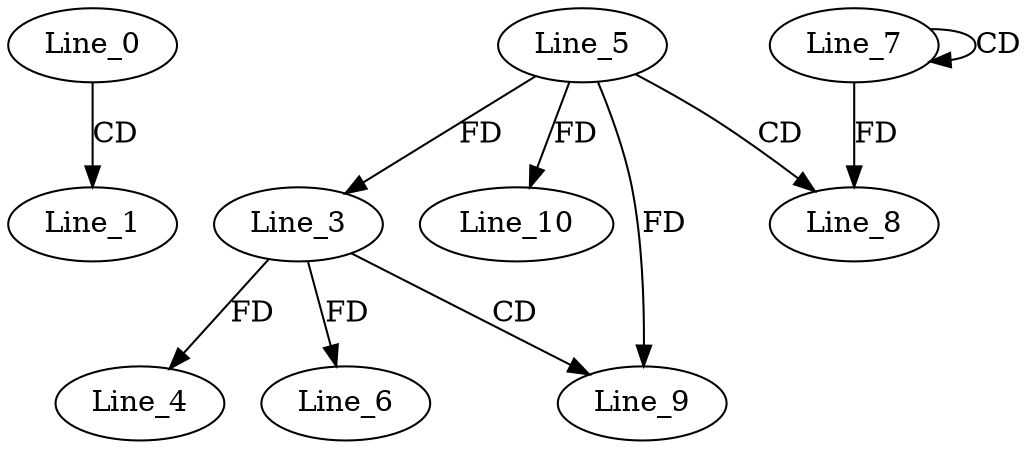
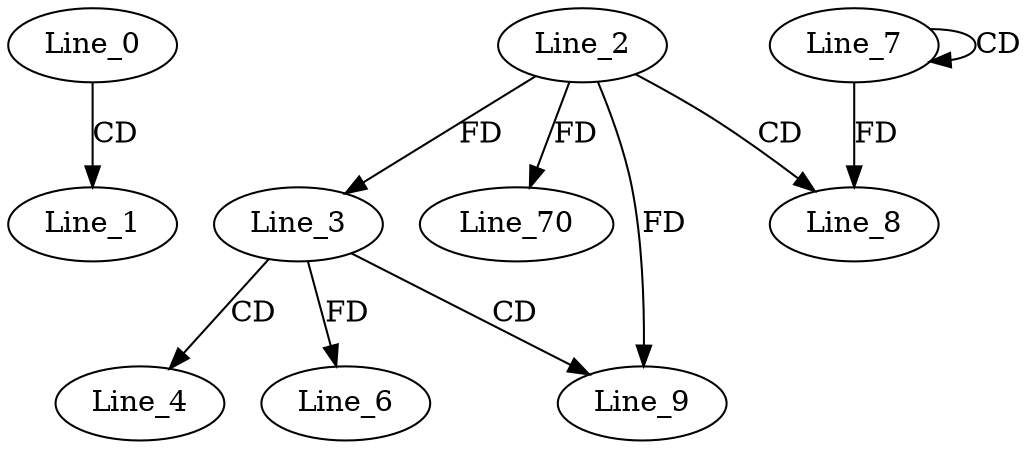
(583, 45) -> (583, 45)
(517, 224) -> (517, 224)
(253, 314) -> (253, 314)
